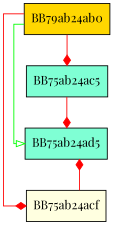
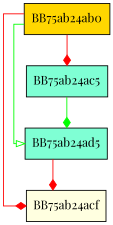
(67, 19) -> (67, 19)
(67, 107) -> (67, 107)
(79, 180) -> (53, 169)
